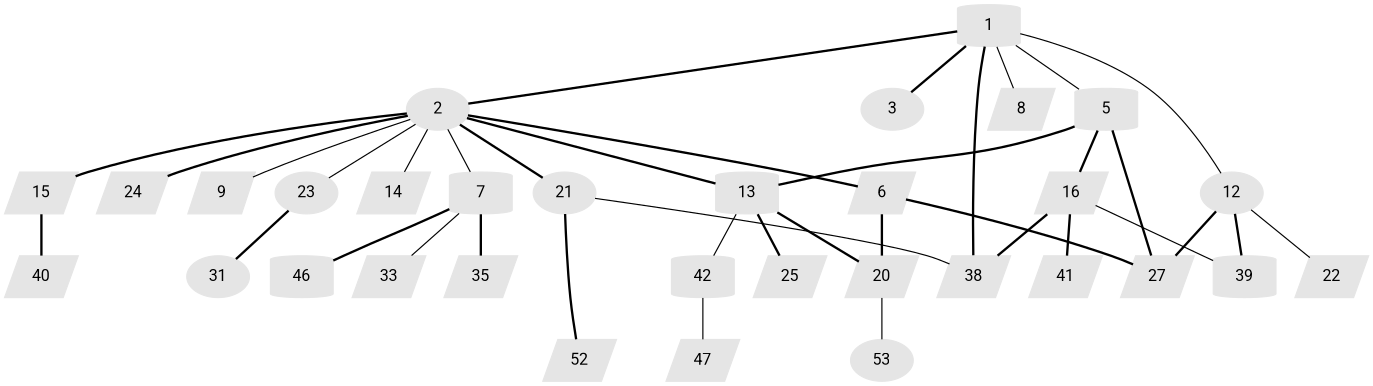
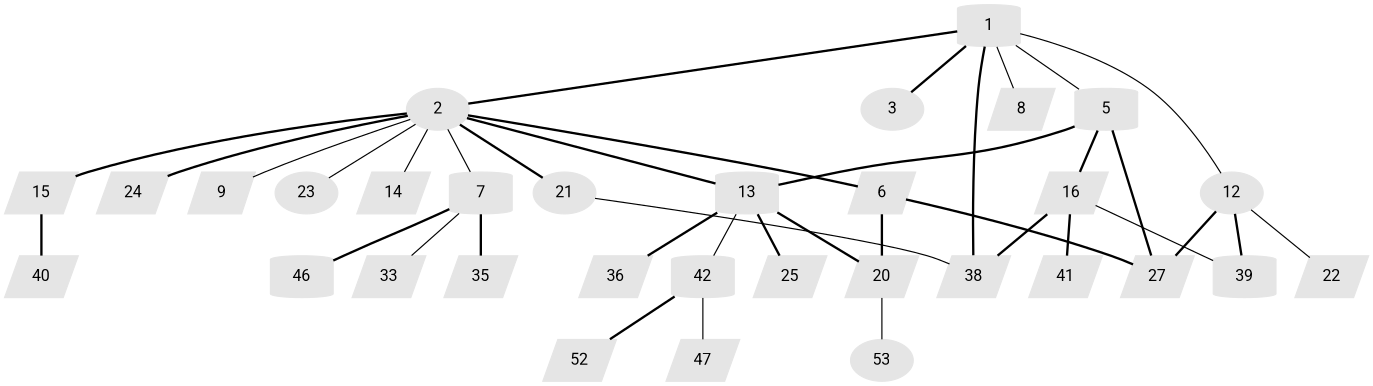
(218, 277) -> none
(568, 277) -> (642, 318)
none -> (616, 277)
